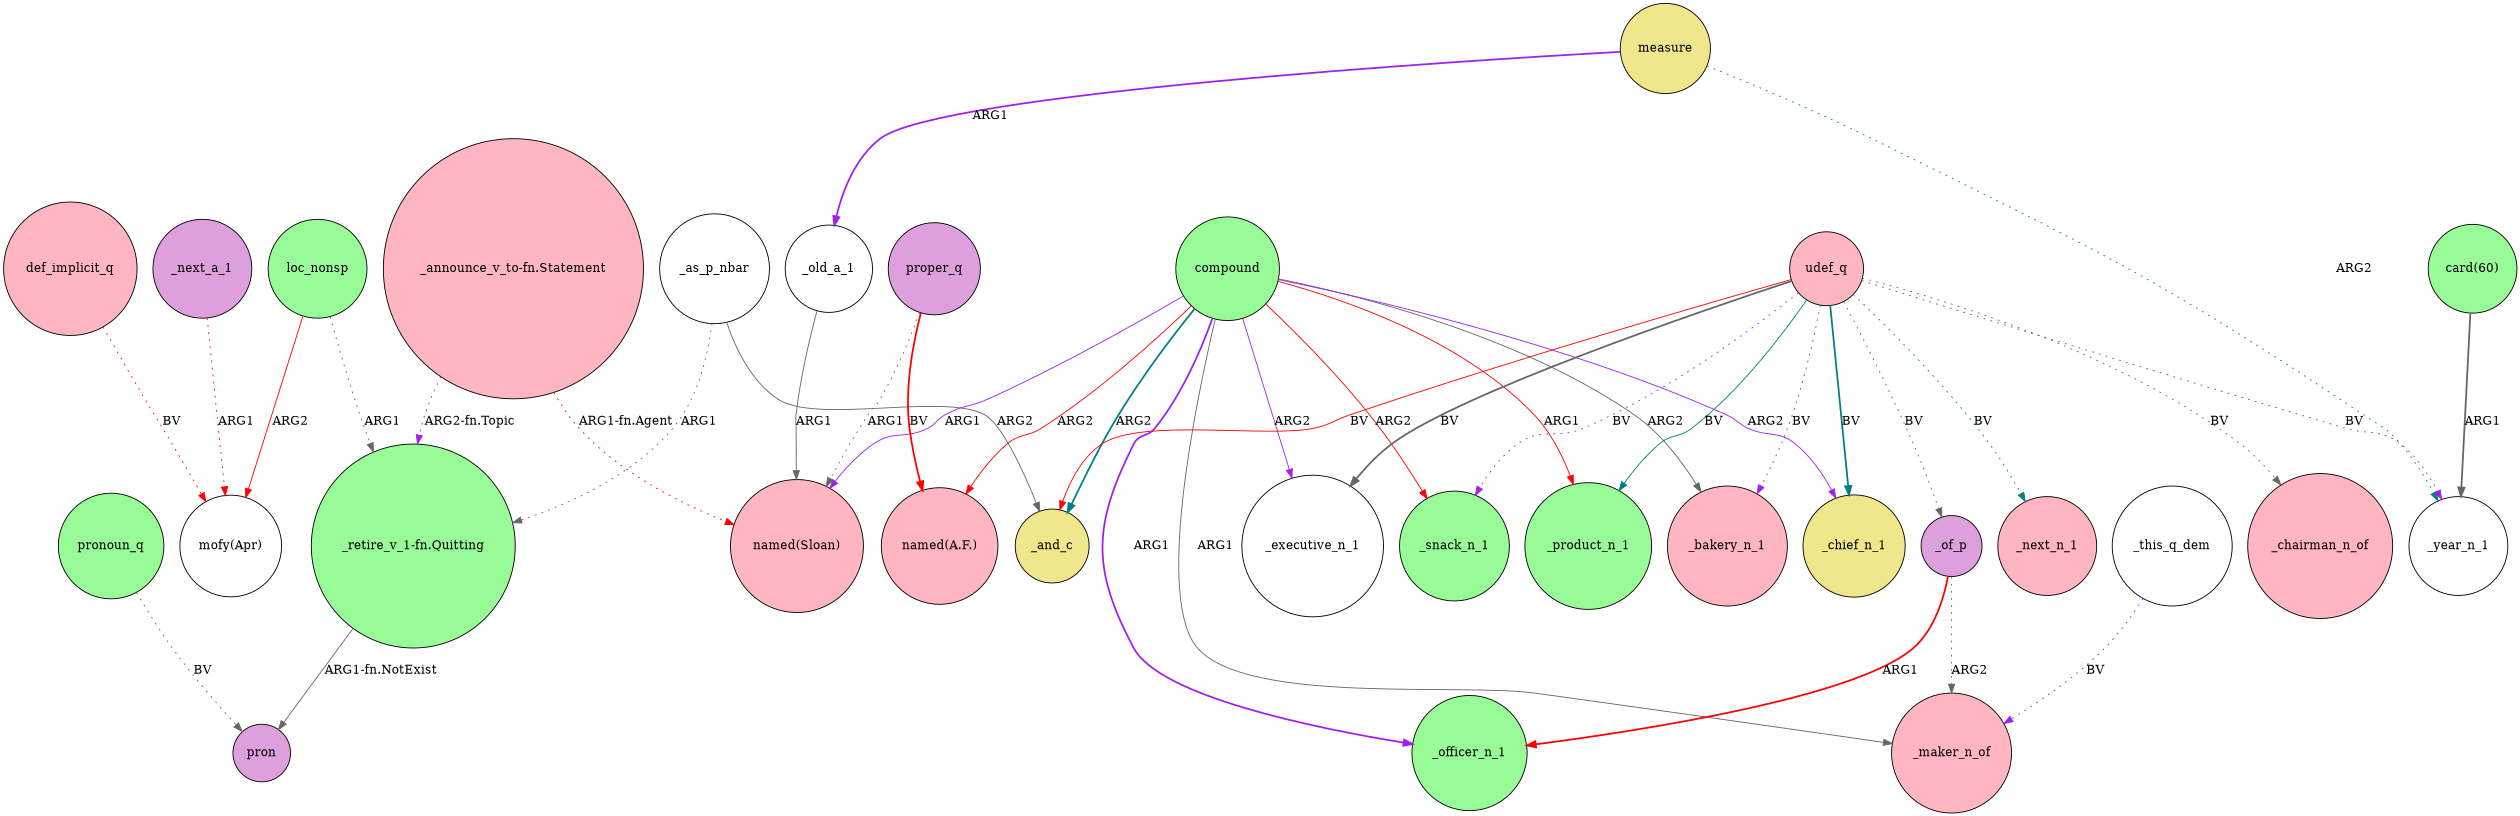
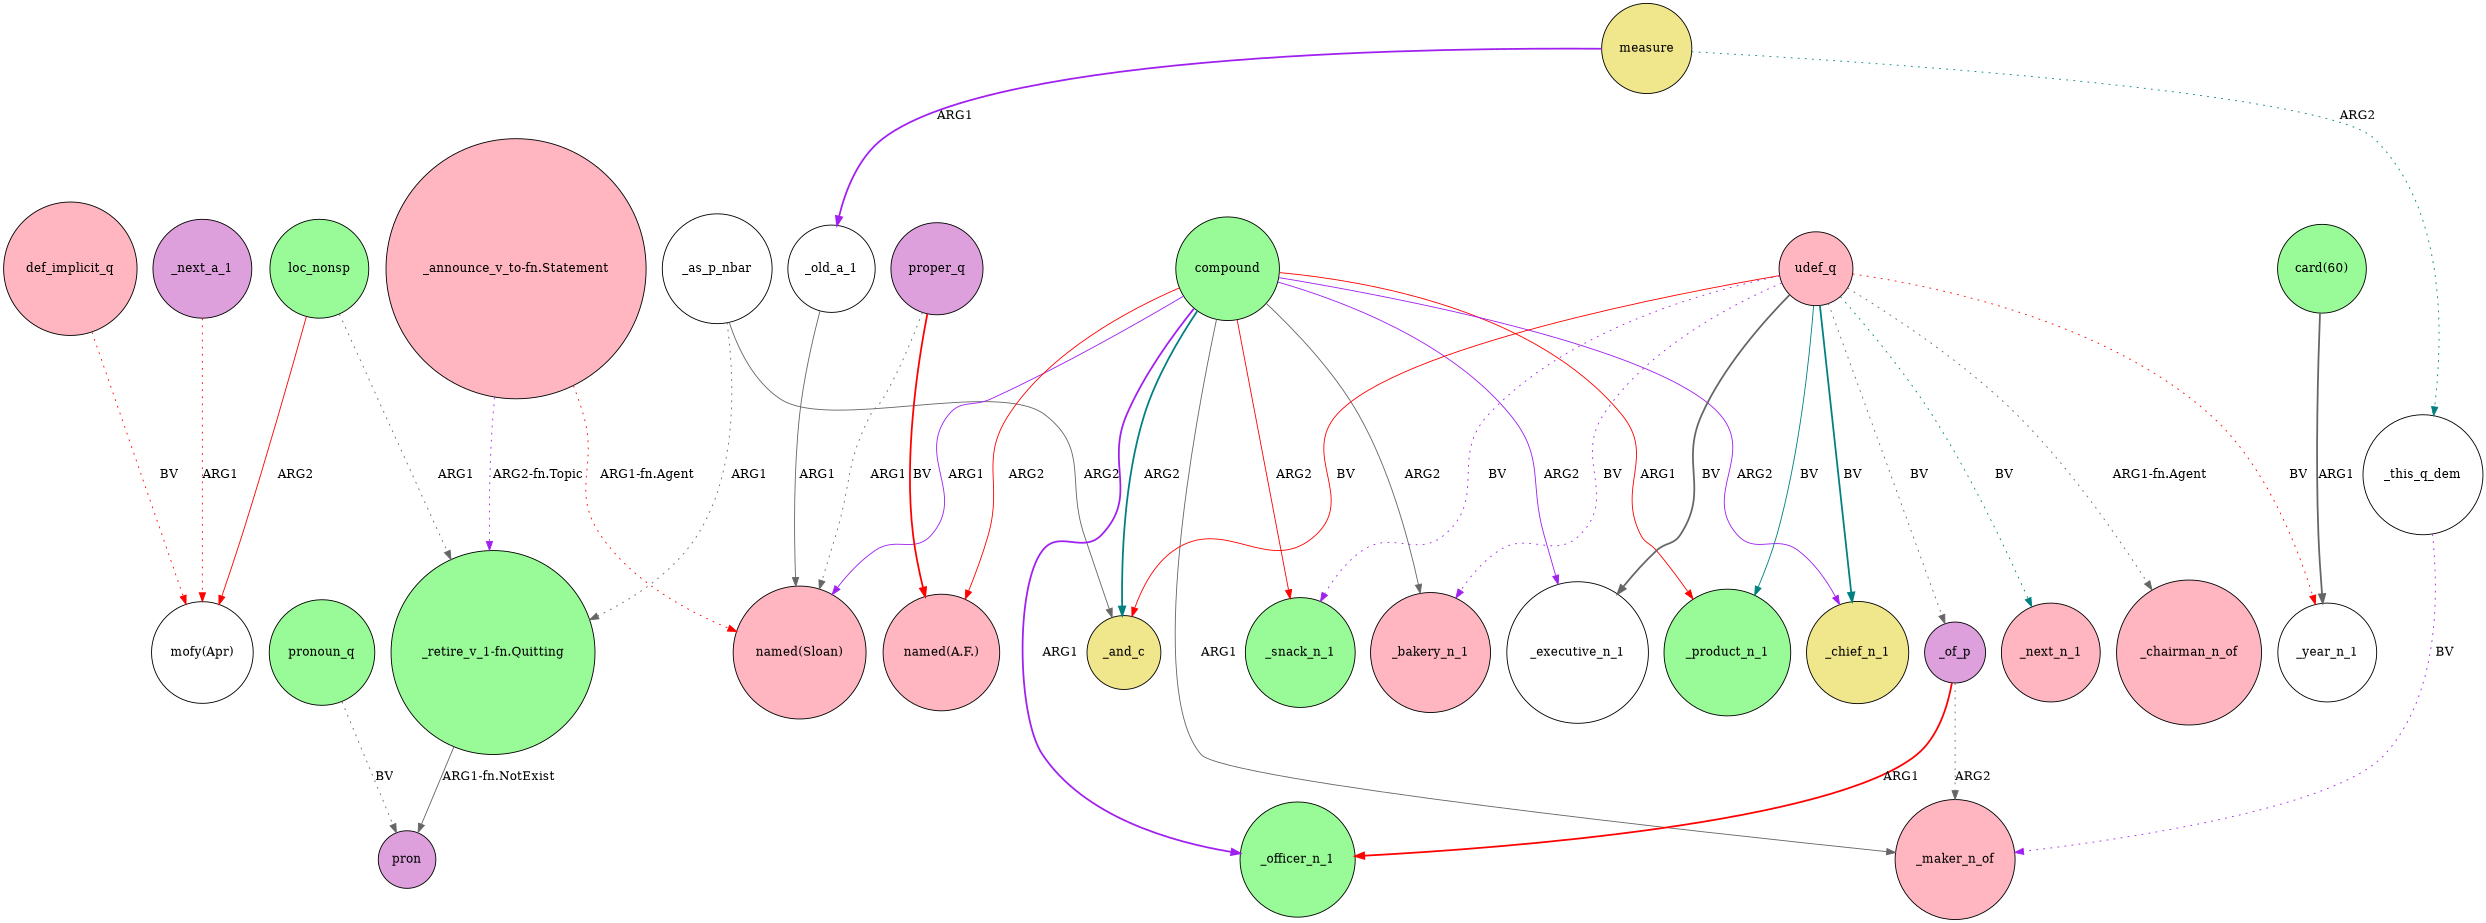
(2091, 249) -> (2177, 92)
(2160, 373) -> (2137, 364)
(2220, 421) -> (2160, 475)
